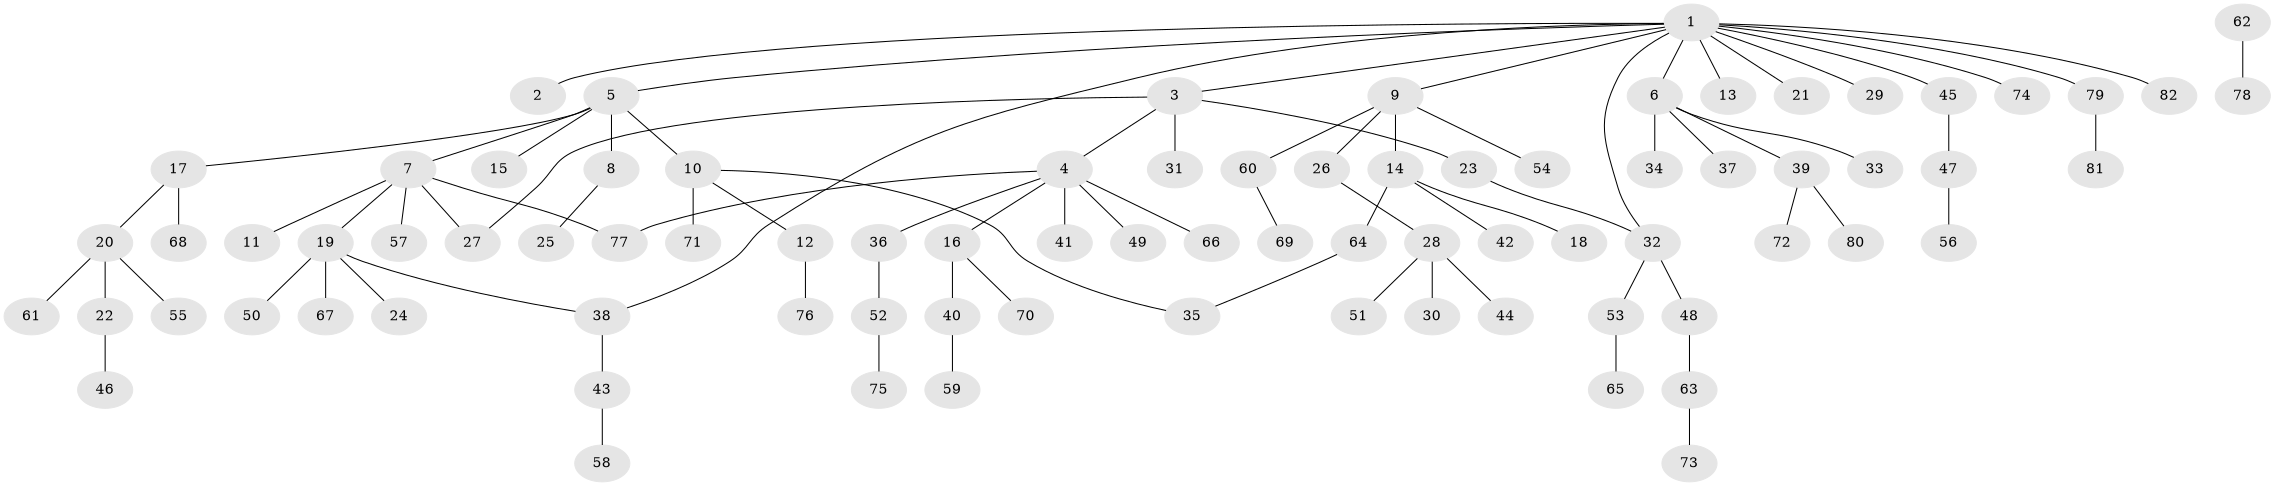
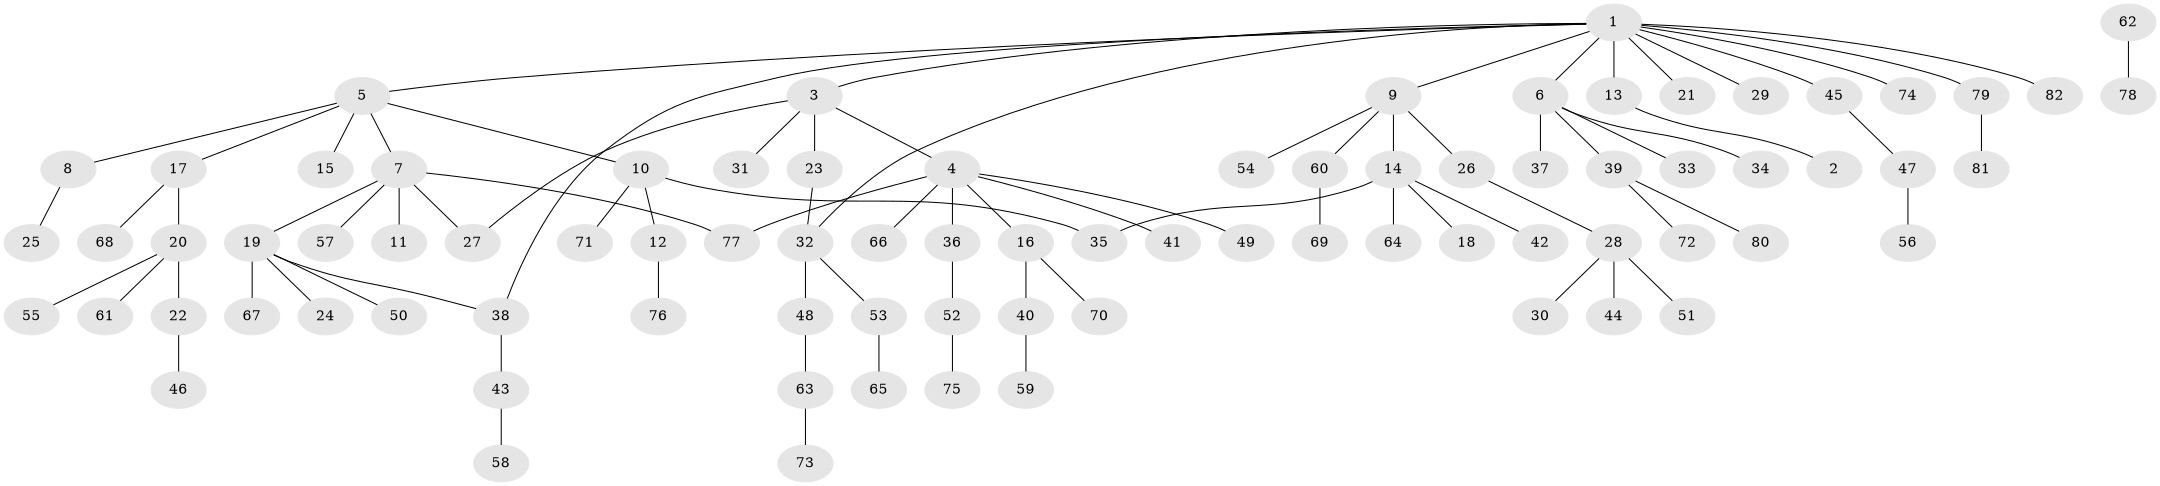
(1109, 31) -> (1724, 133)
(1277, 281) -> (1246, 206)
